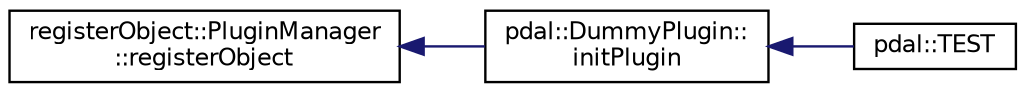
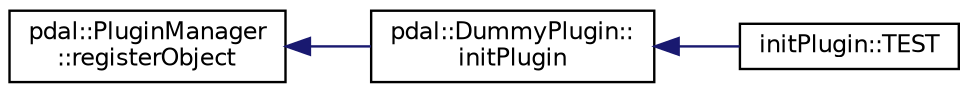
(205, 46) -> (148, 46)
(935, 46) -> (849, 46)
